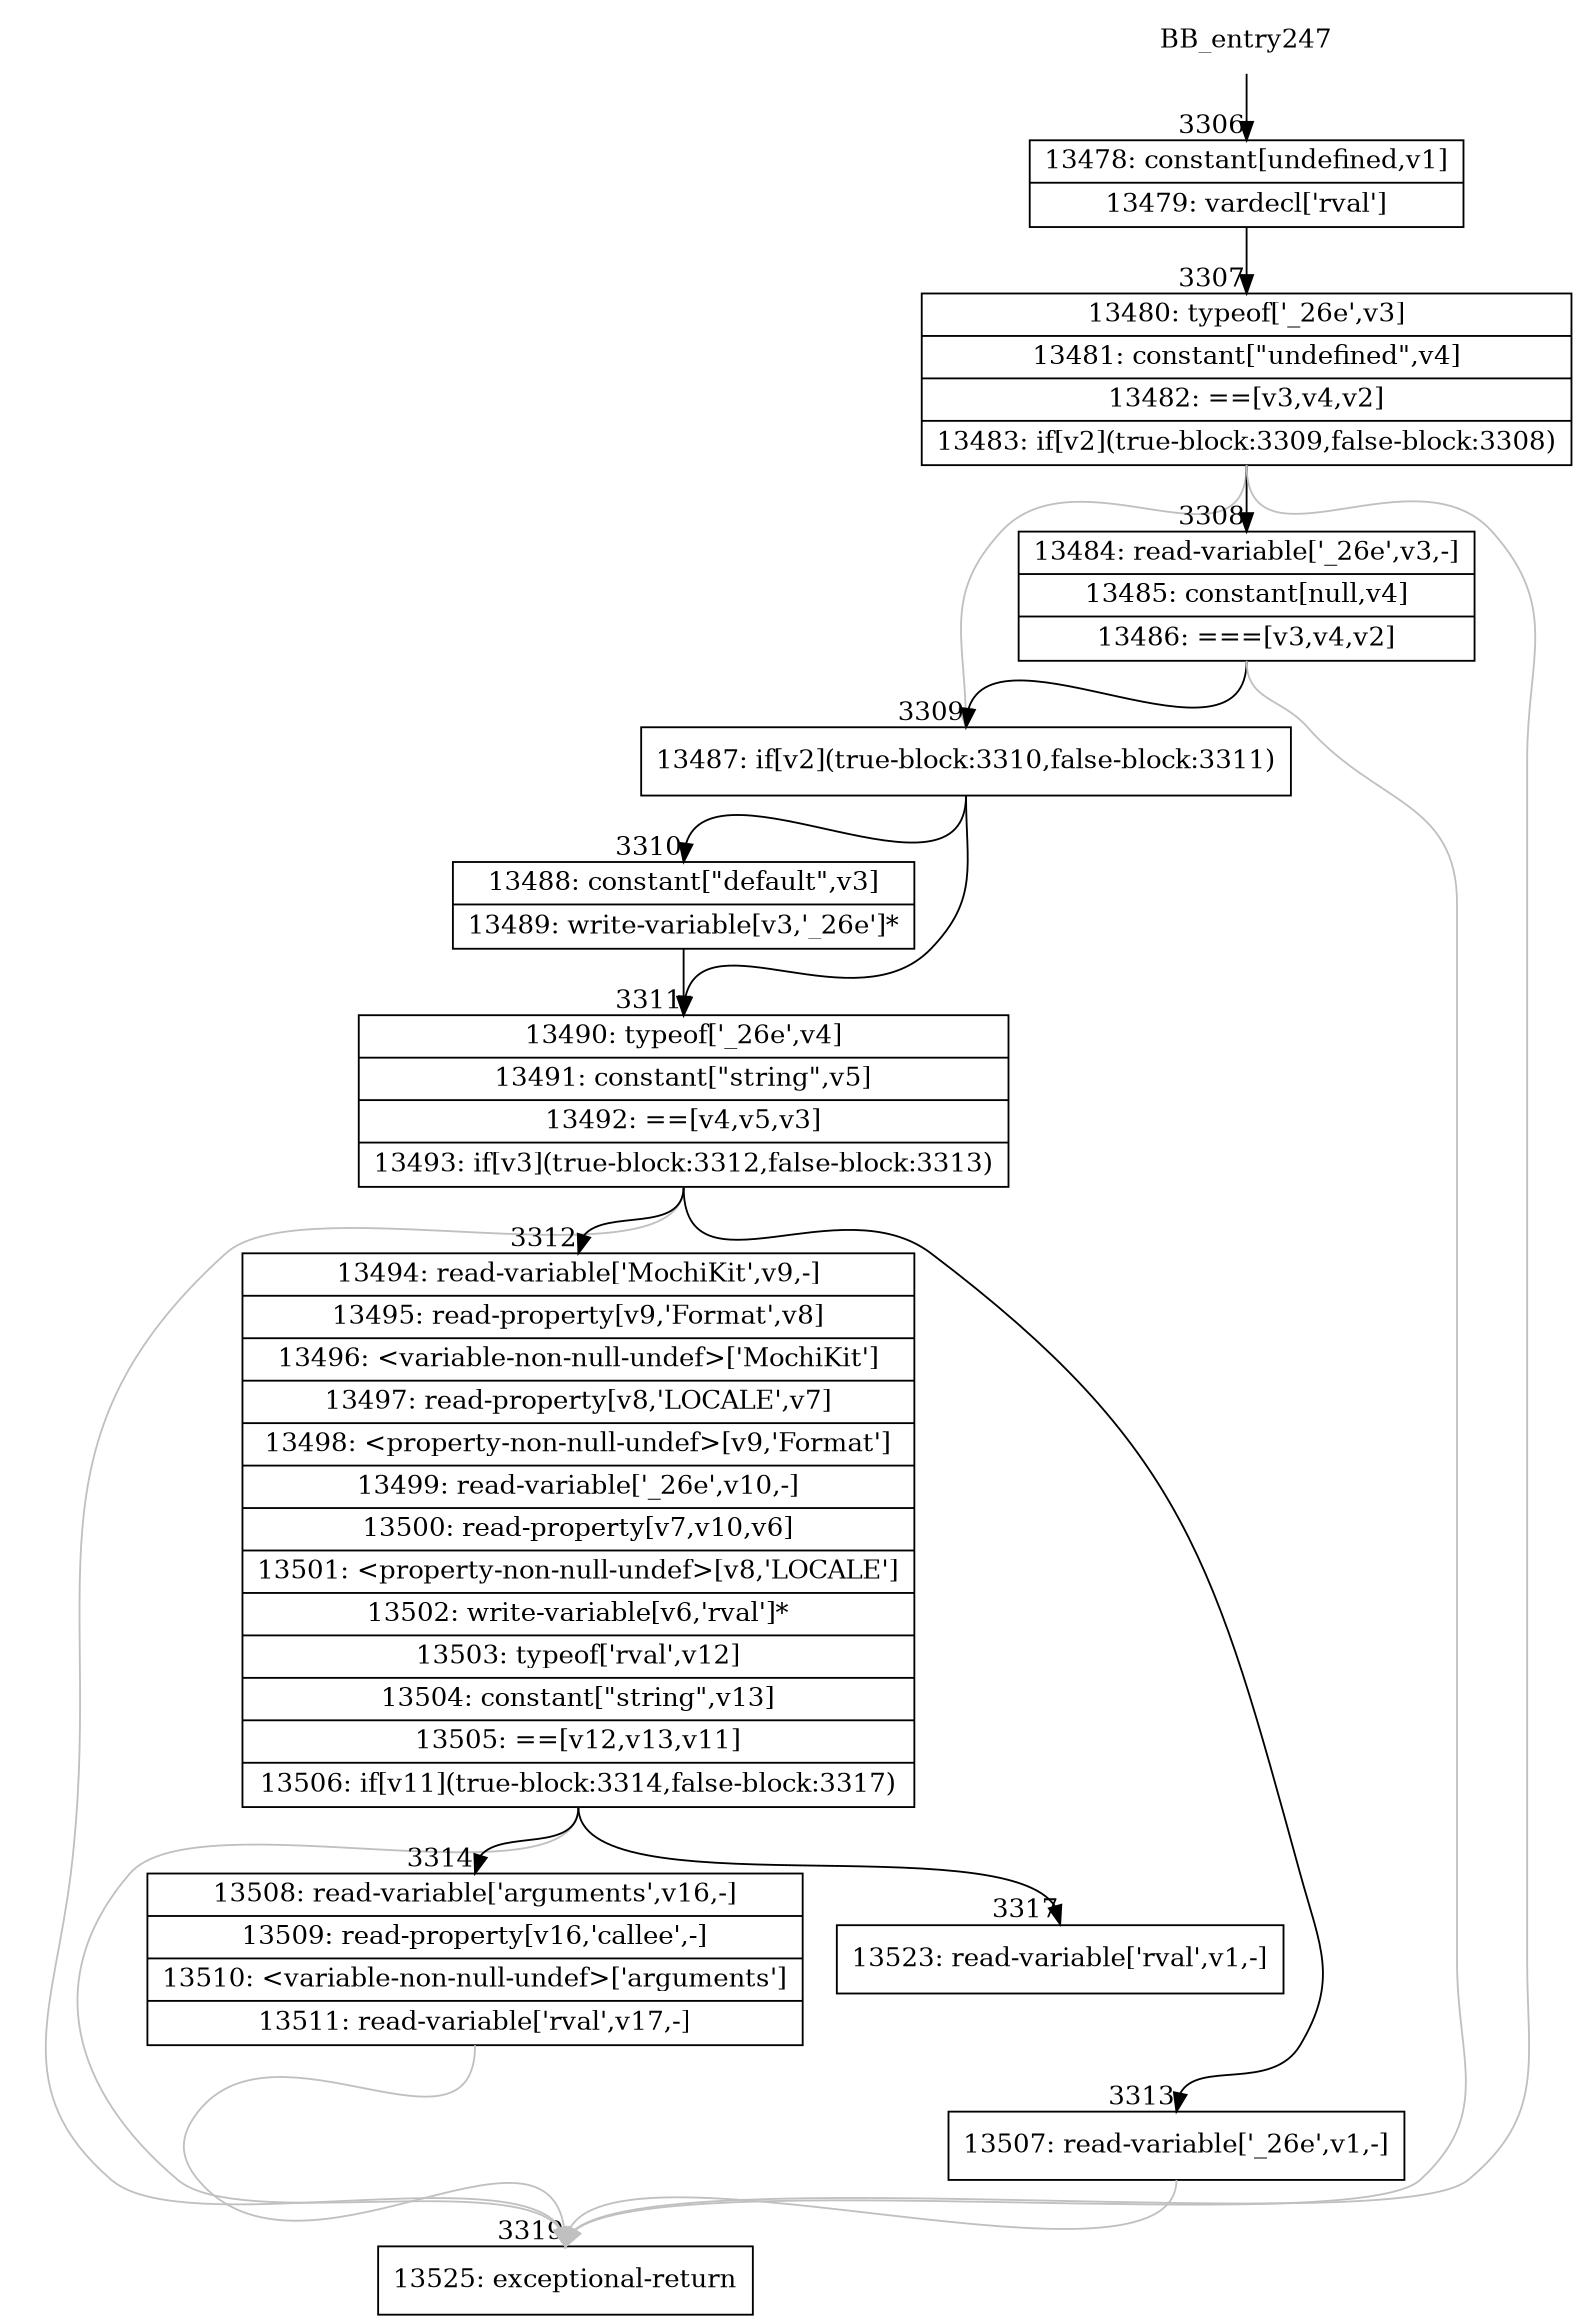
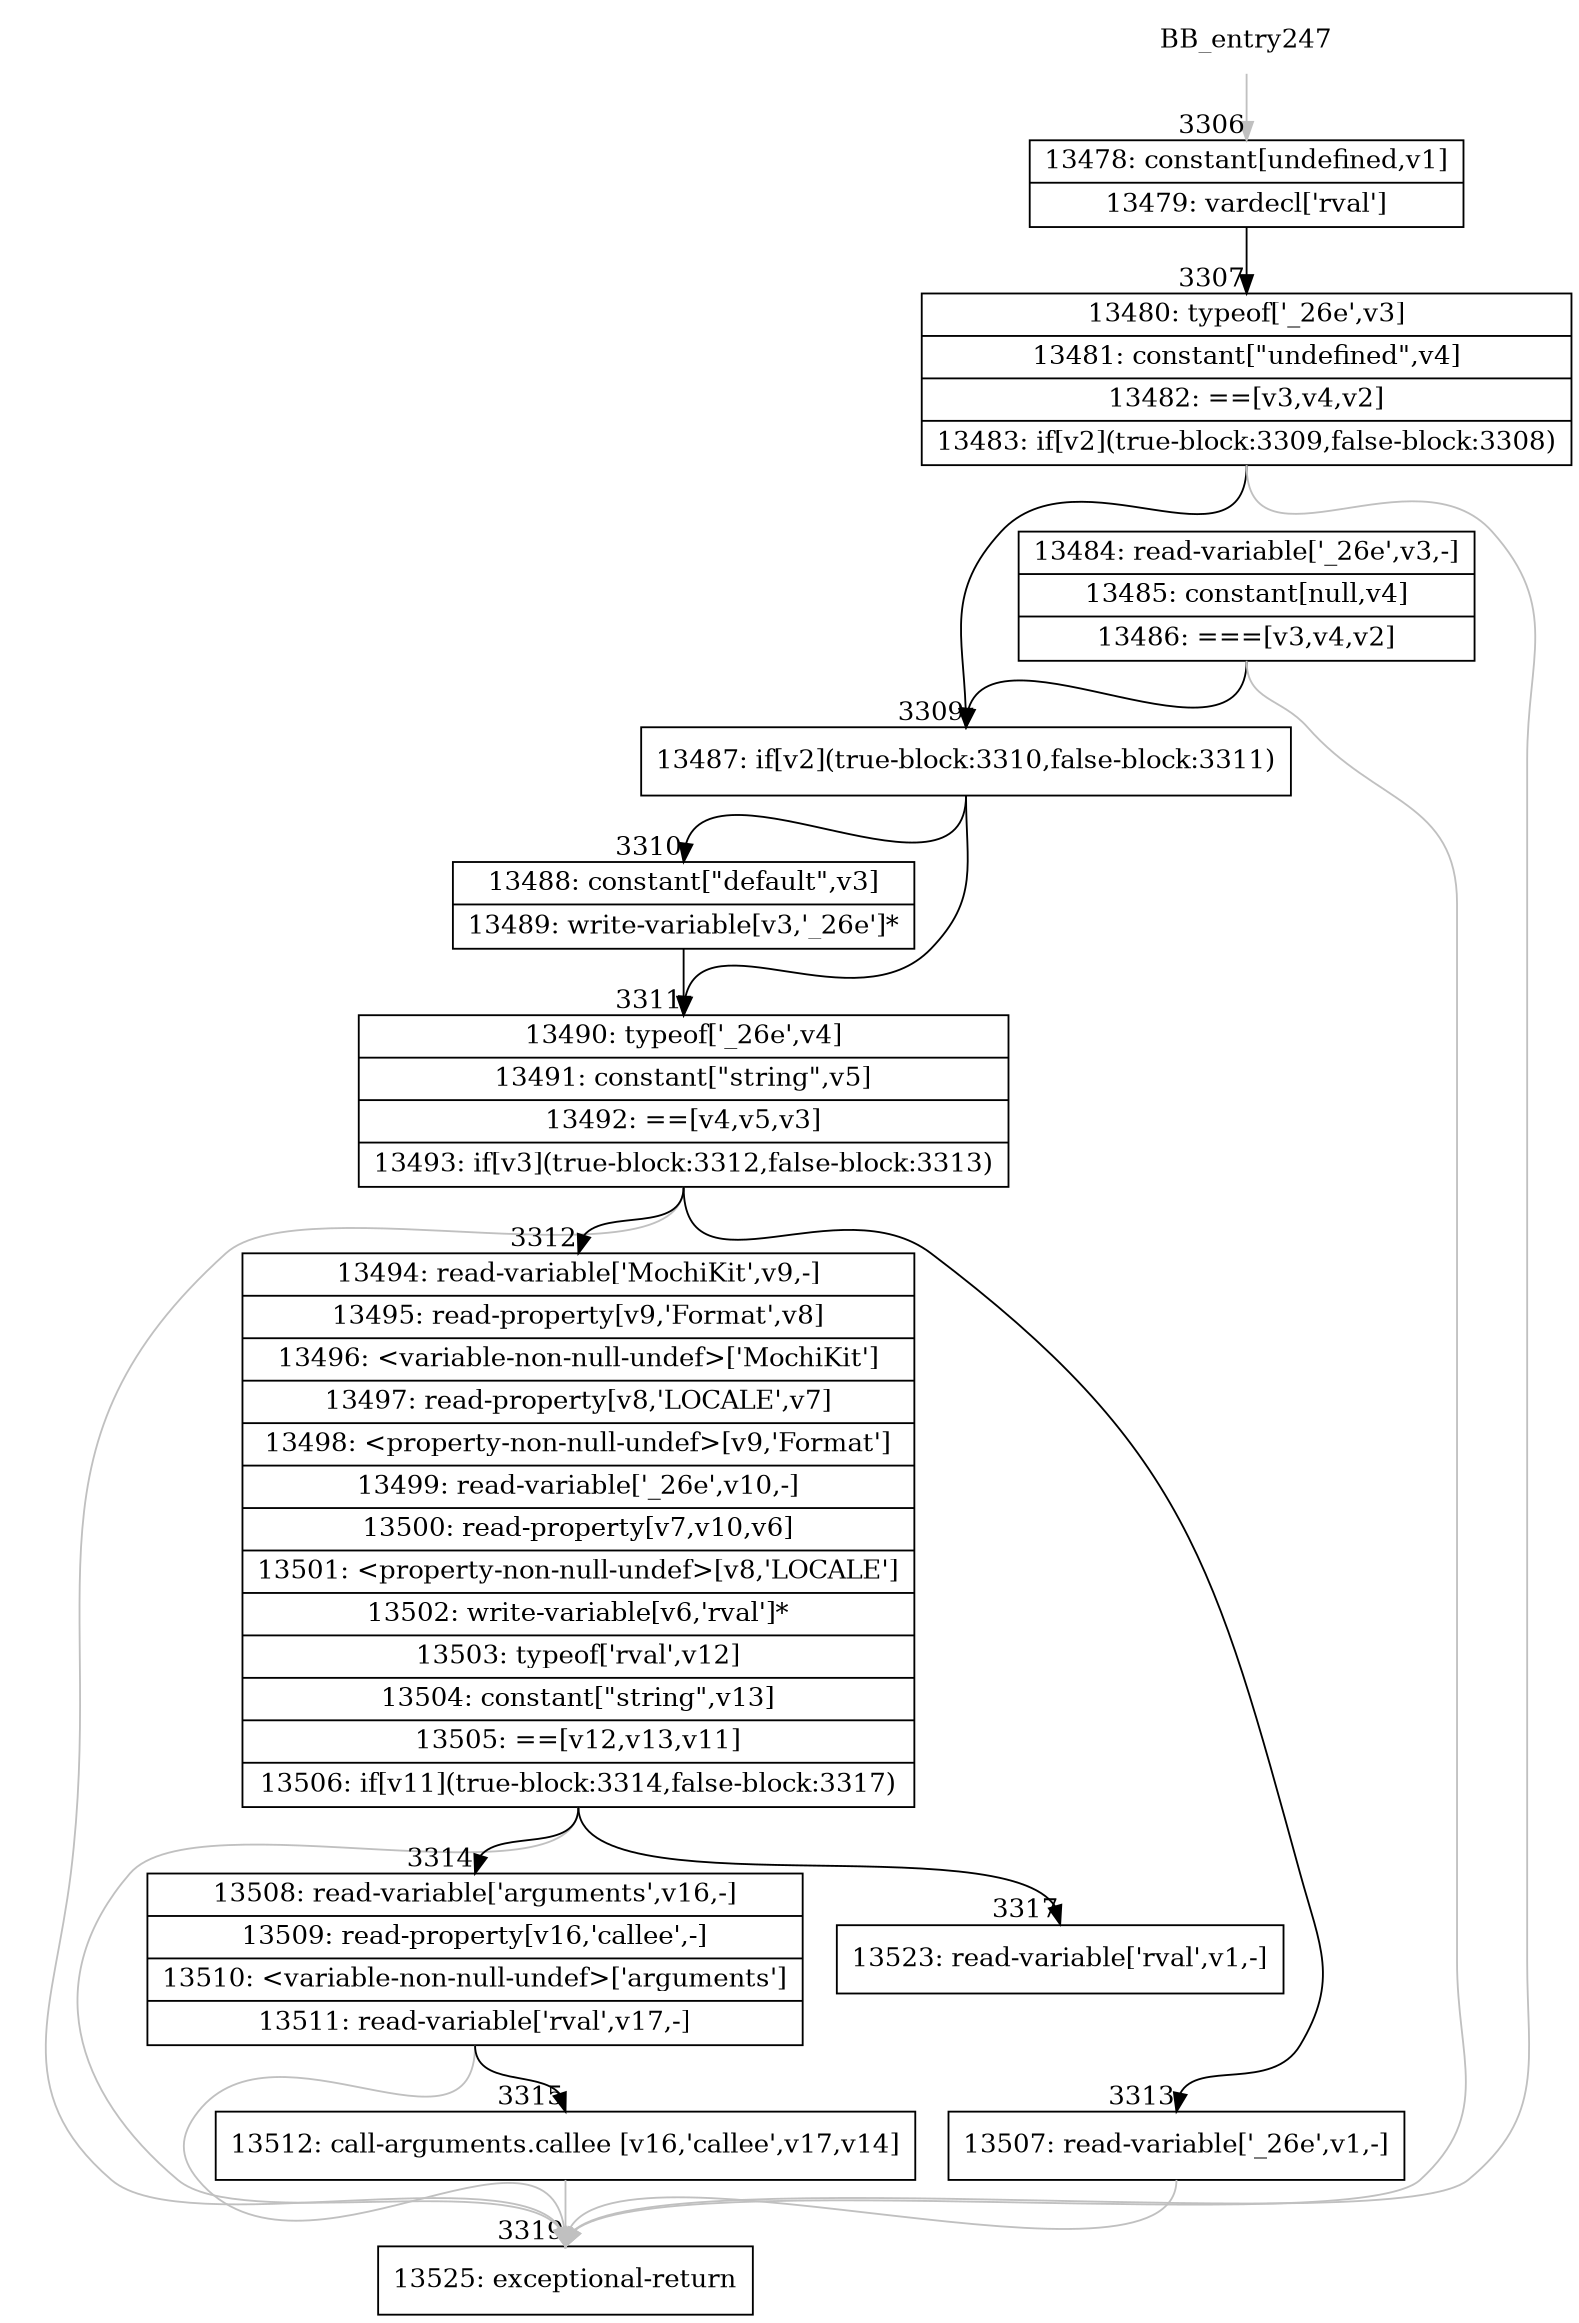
(1247, 98) -> (1247, 98)
(1247, 489) -> none
(1042, 508) -> (1042, 508)
none -> (565, 2146)
